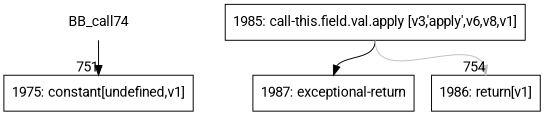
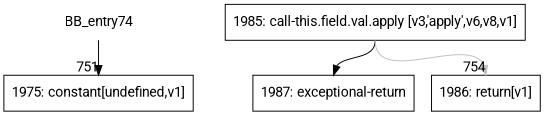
(99, 22) -> (99, 22)
